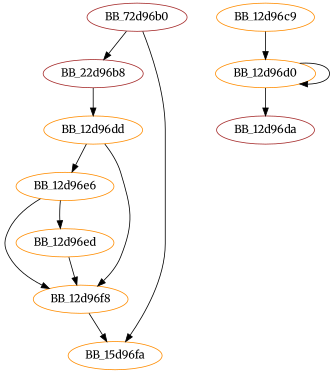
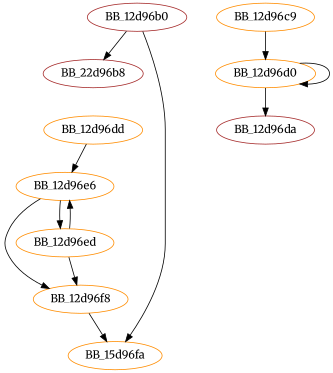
(137, 17) -> (137, 17)
(93, 98) -> none
(130, 213) -> none
none -> (70, 218)
